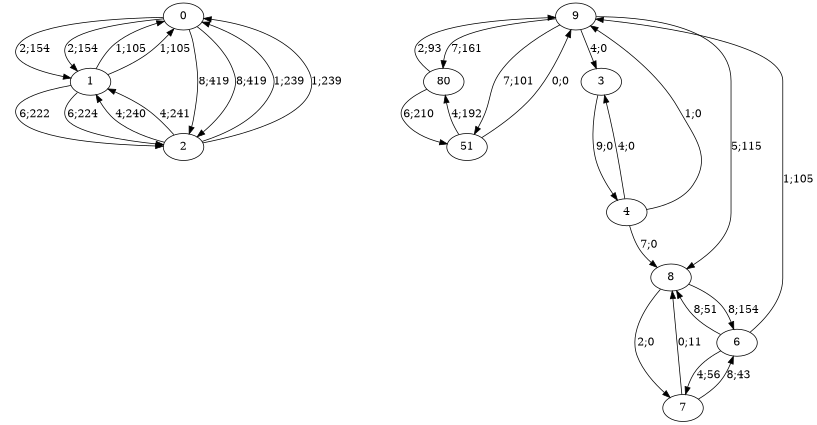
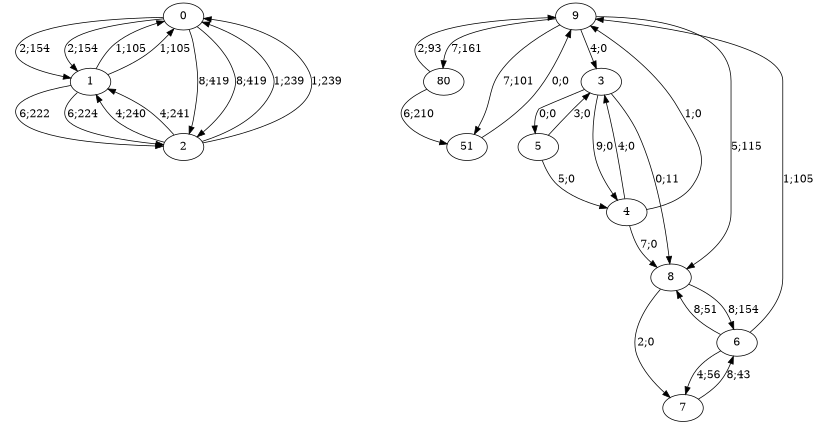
(451, 119) -> none
none -> (538, 147)
(677, 347) -> (652, 170)
